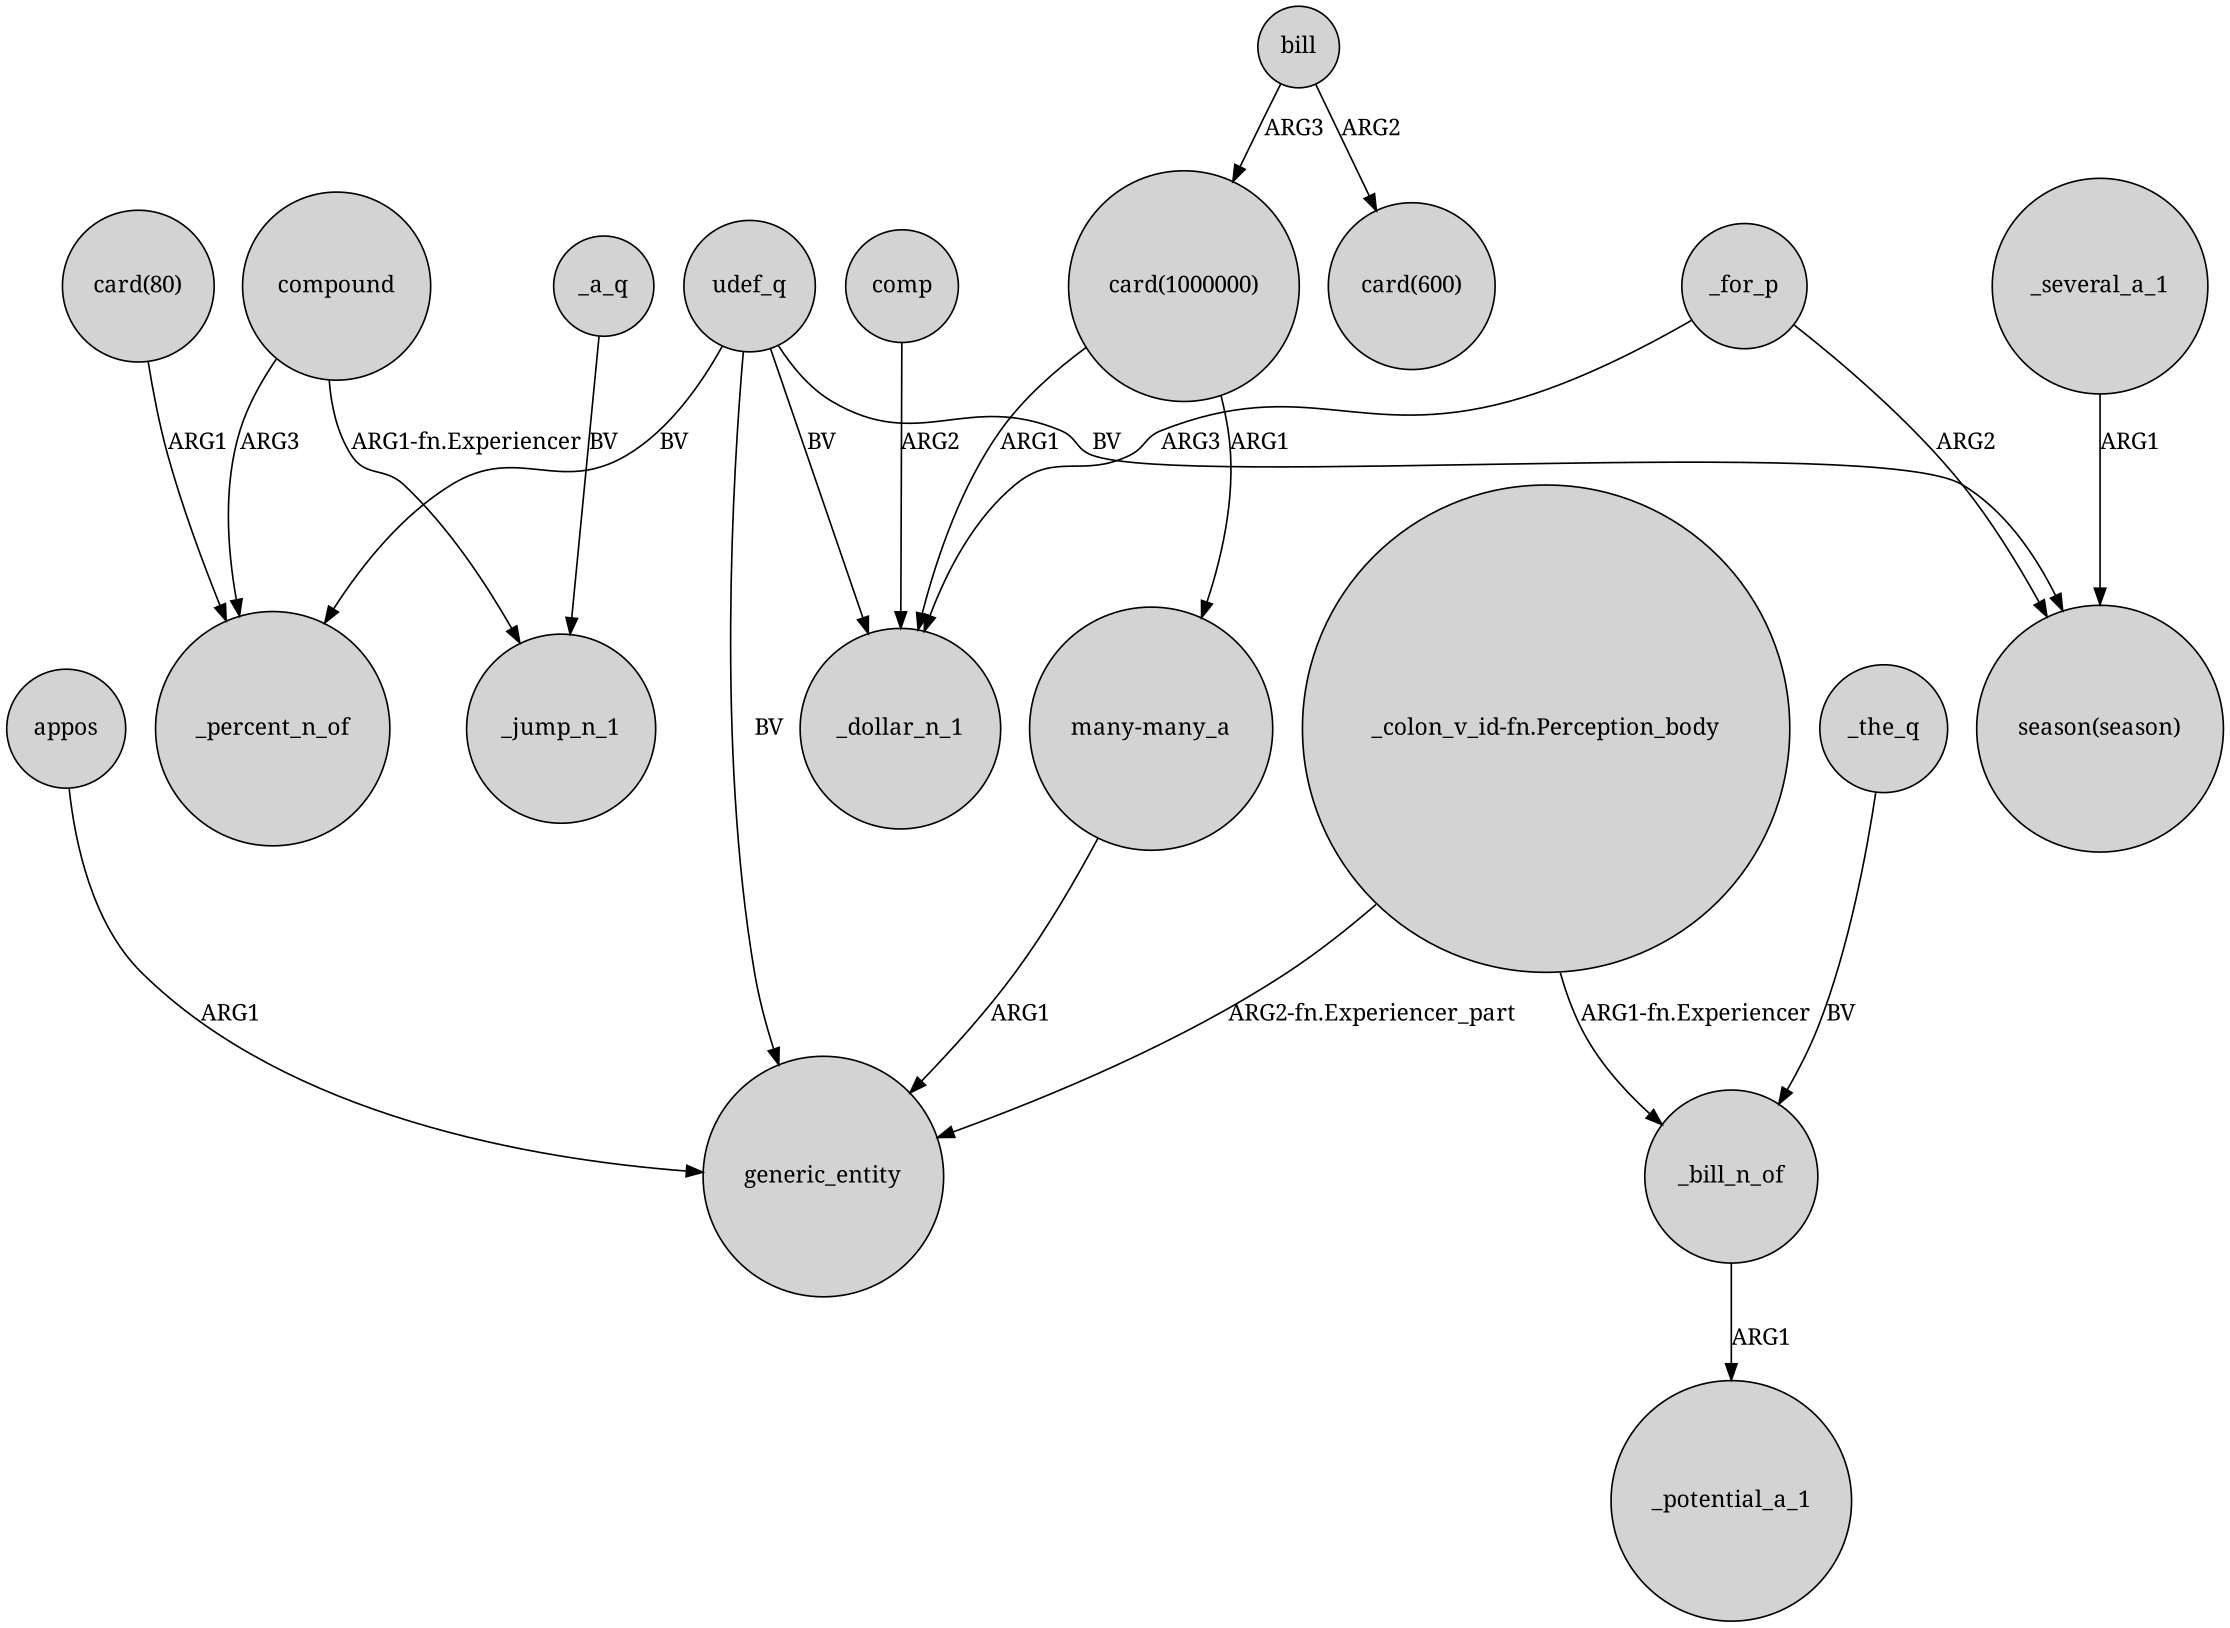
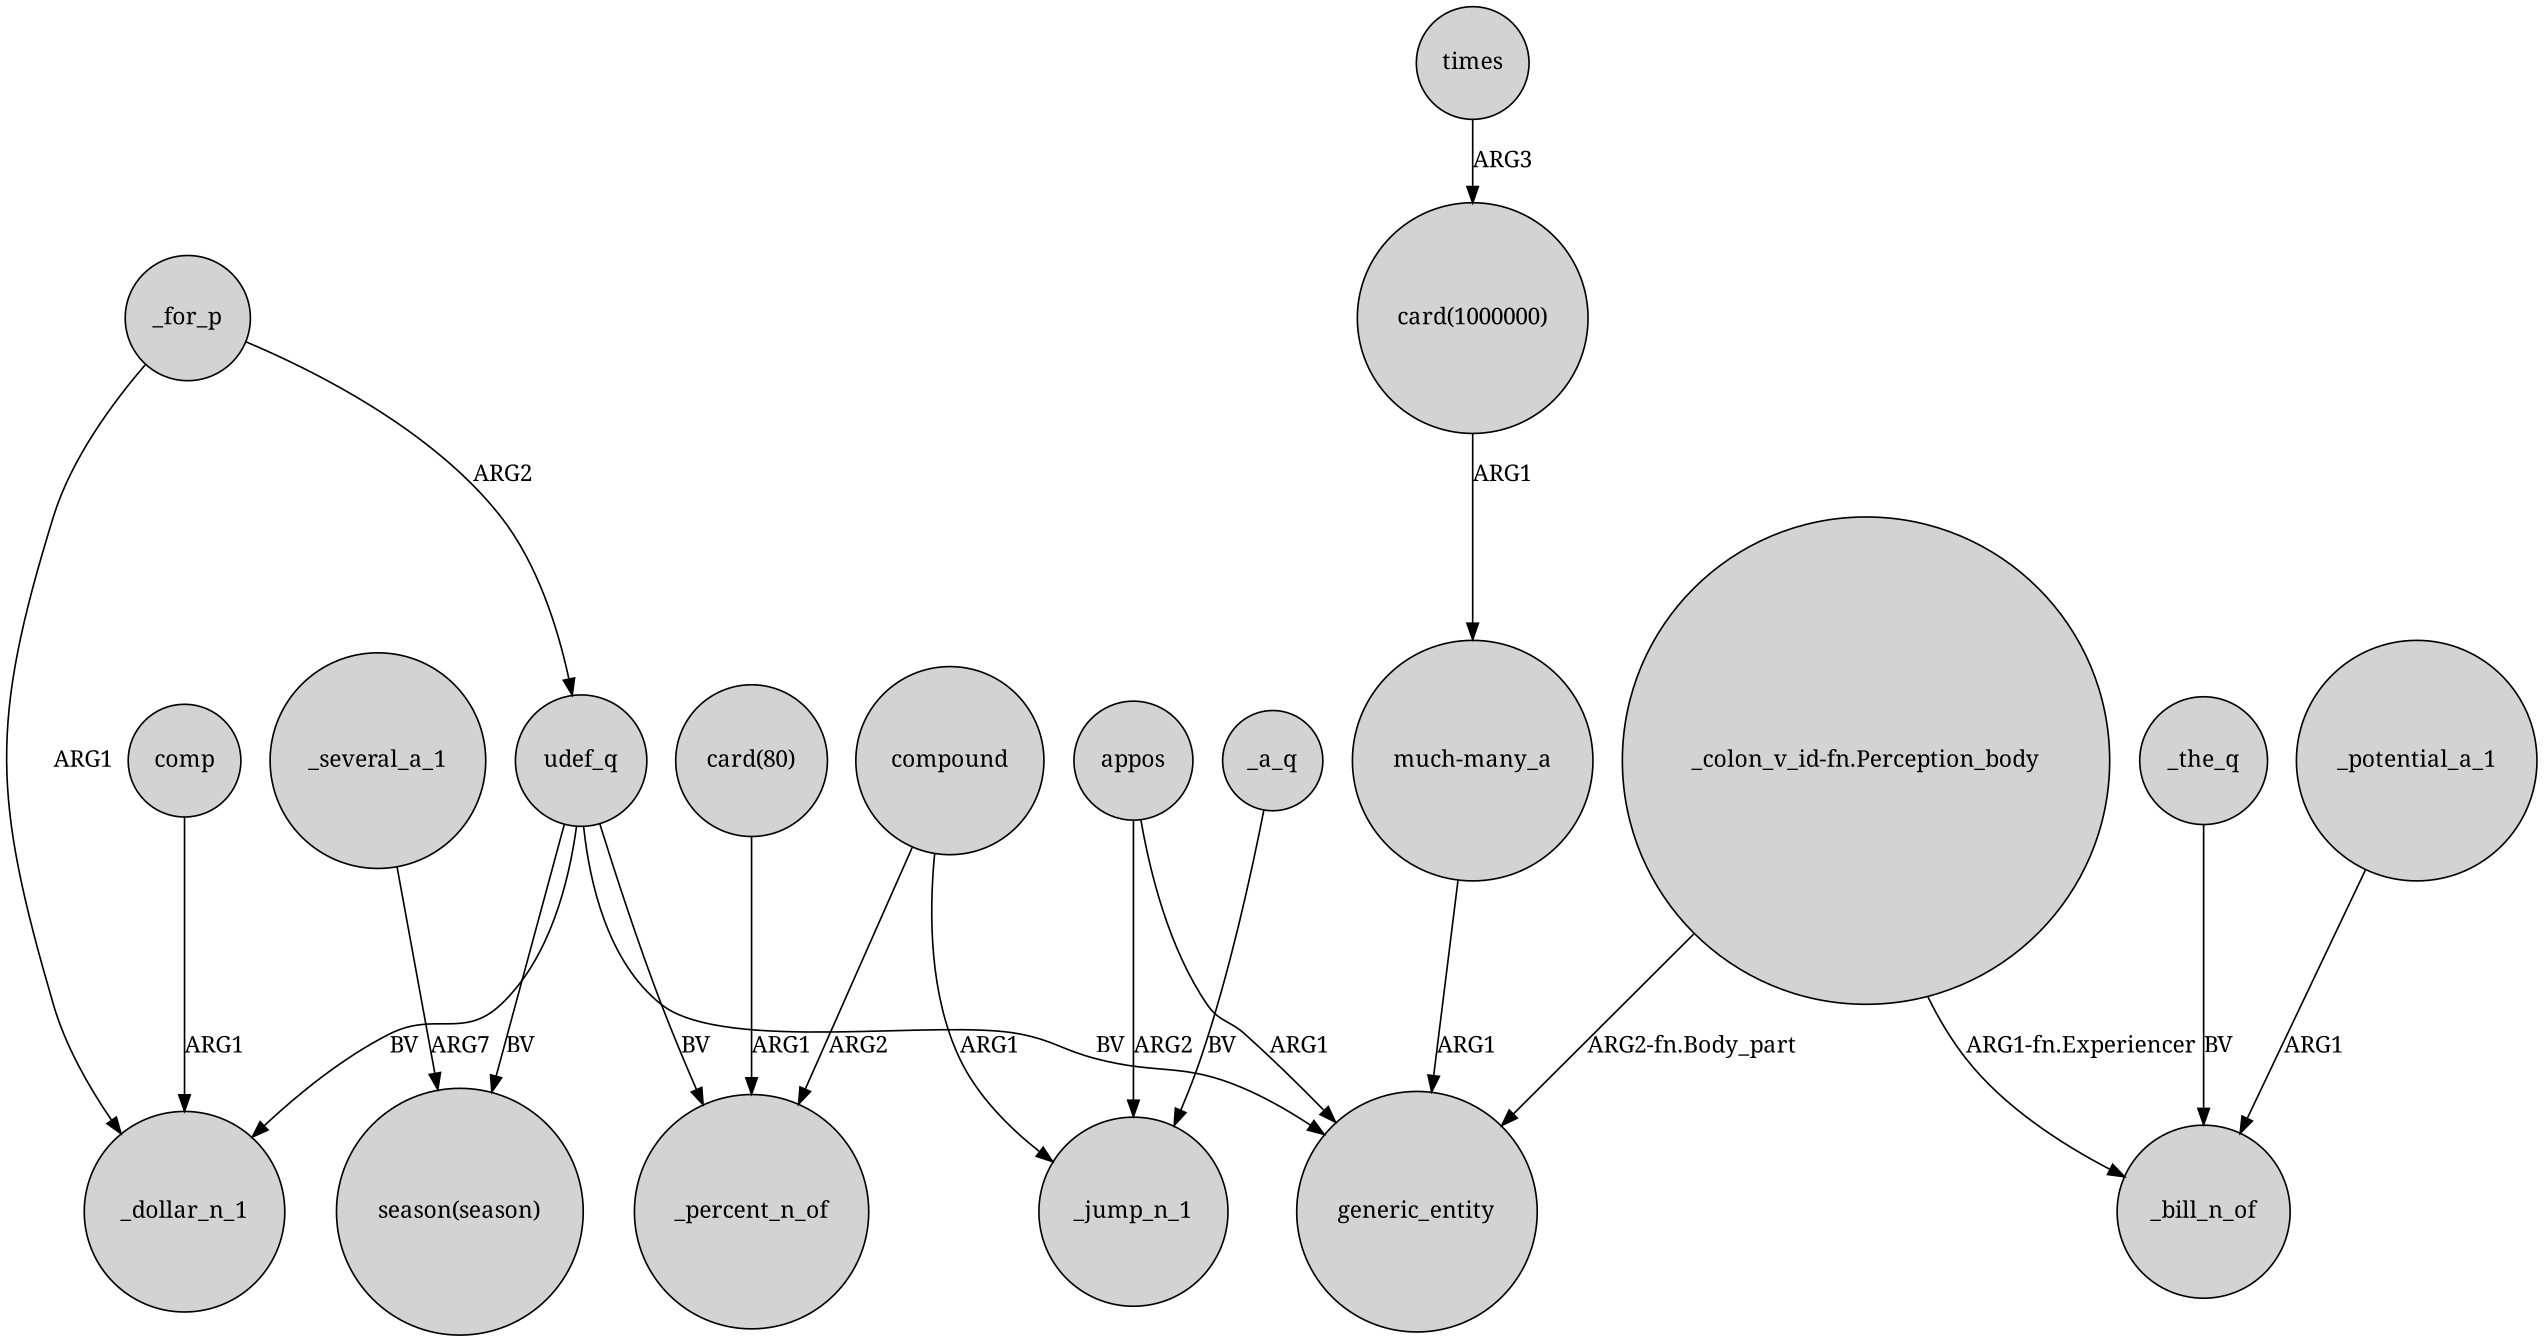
(1299, 47) -> (1473, 63)
(1412, 286) -> none
(270, 443) -> (859, 1046)
(467, 443) -> (990, 1046)
(931, 443) -> (215, 1046)
(1191, 443) -> (84, 761)
(2130, 443) -> (461, 1046)
(1932, 450) -> (454, 468)
(979, 465) -> none
(1151, 729) -> (1473, 761)
none -> (1133, 960)
(1372, 1014) -> (1692, 1046)
(1731, 1313) -> (2306, 994)
